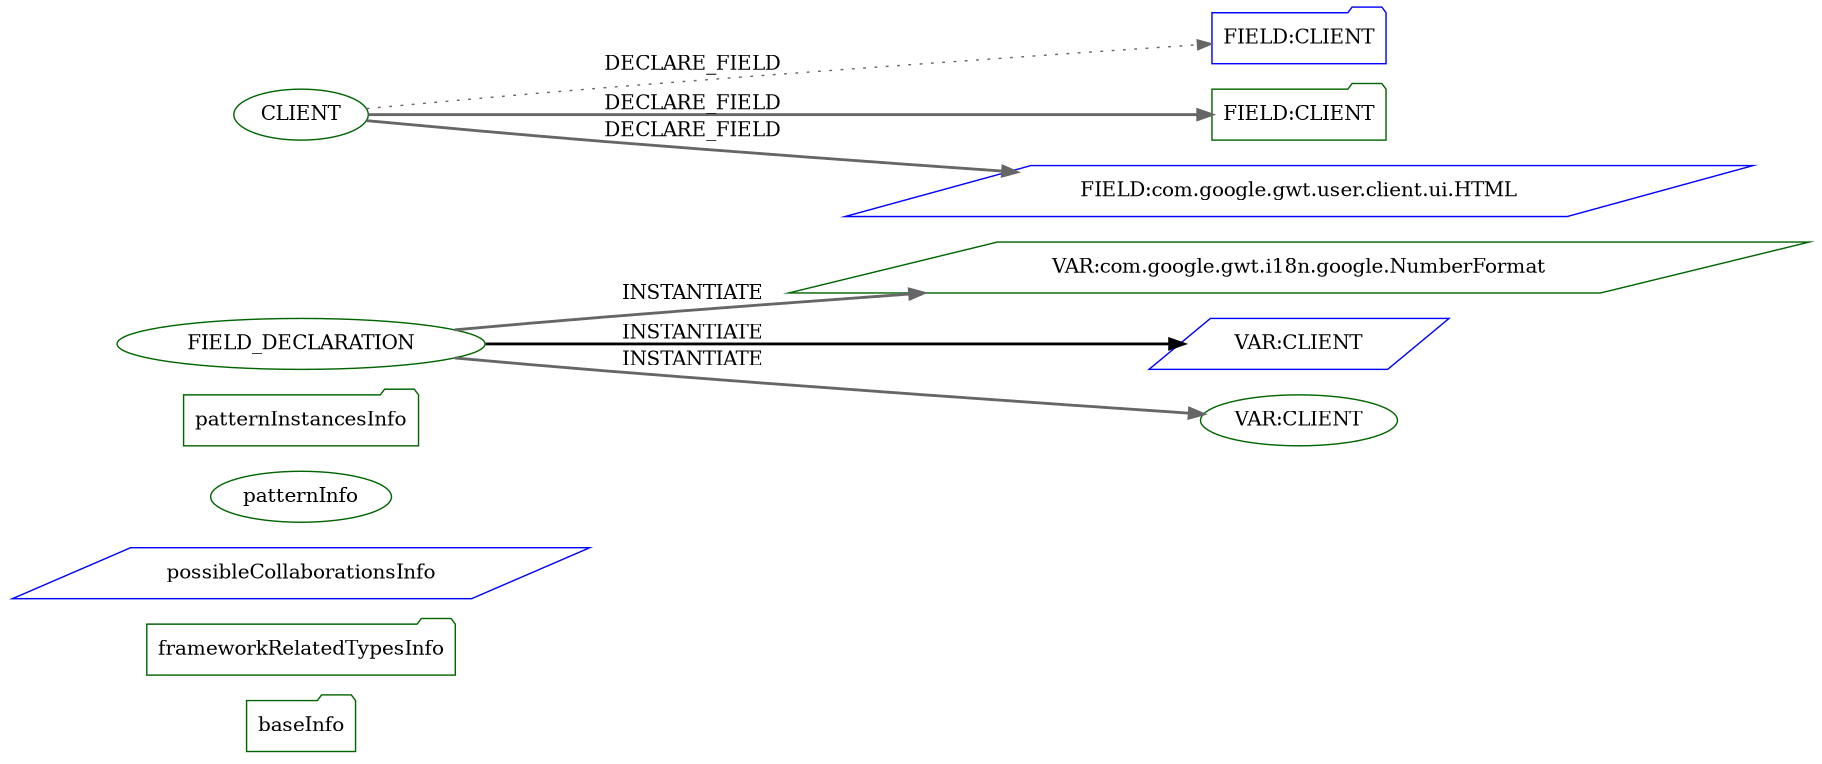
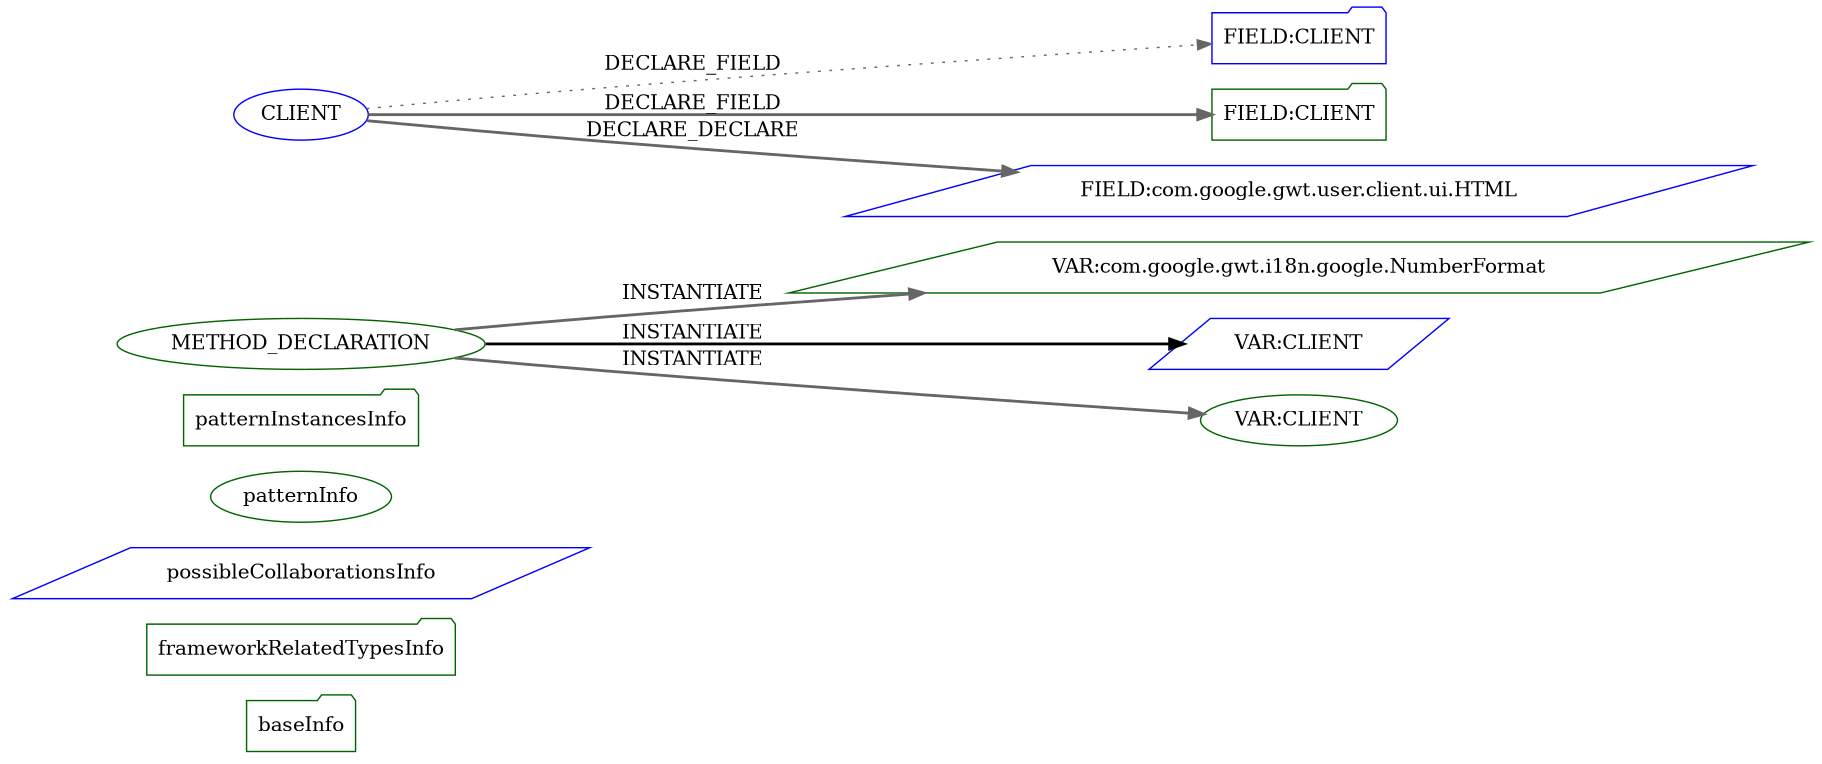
(301, 115) -> (301, 115)
(693, 131) -> (693, 131)
(301, 344) -> (301, 344)
